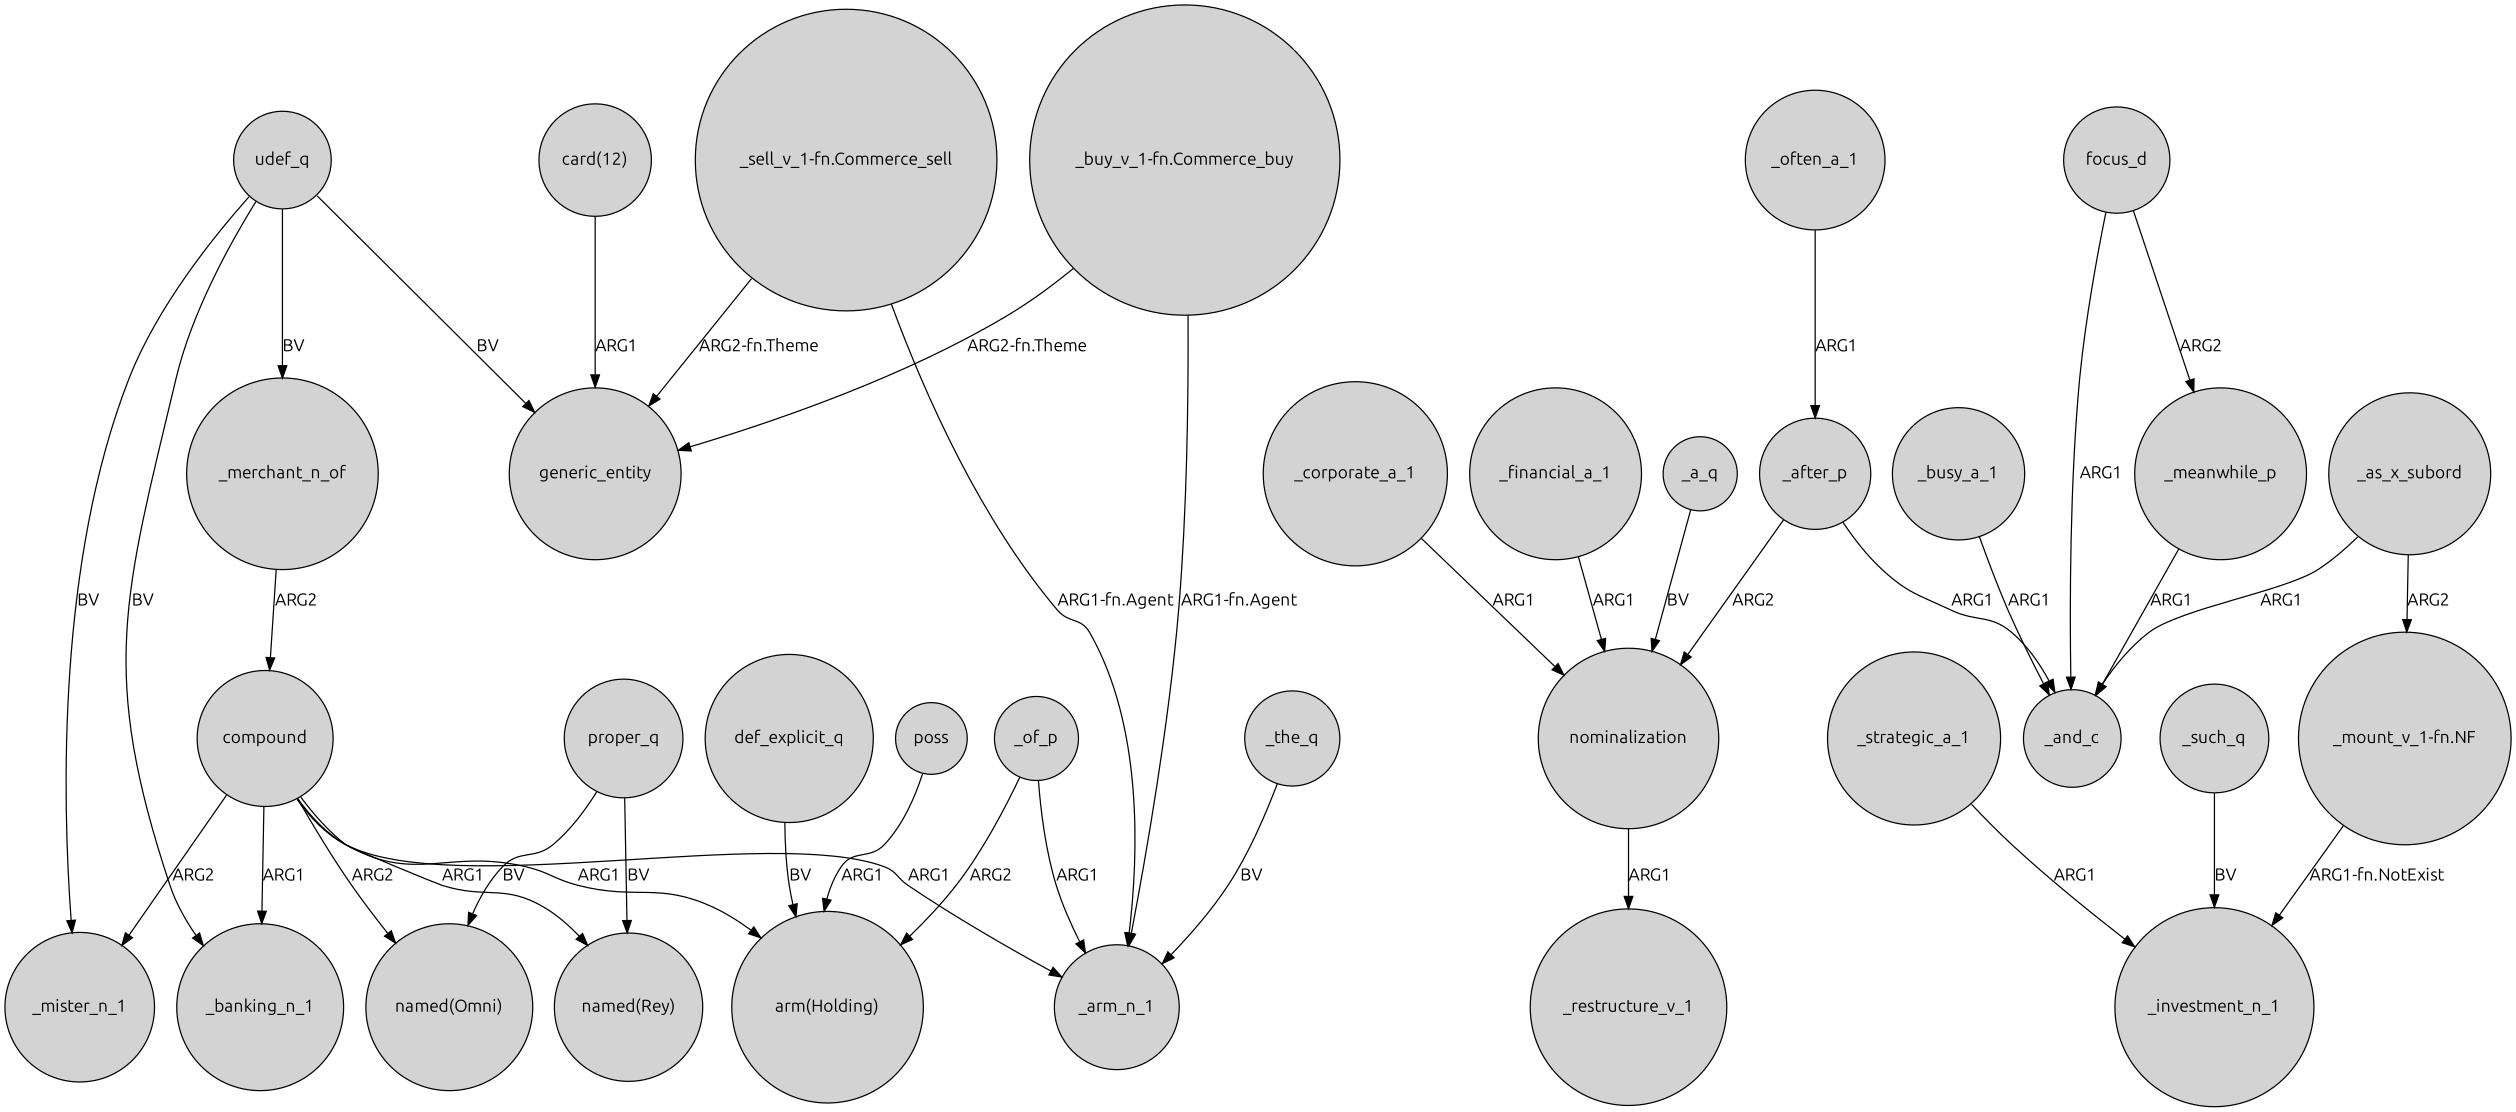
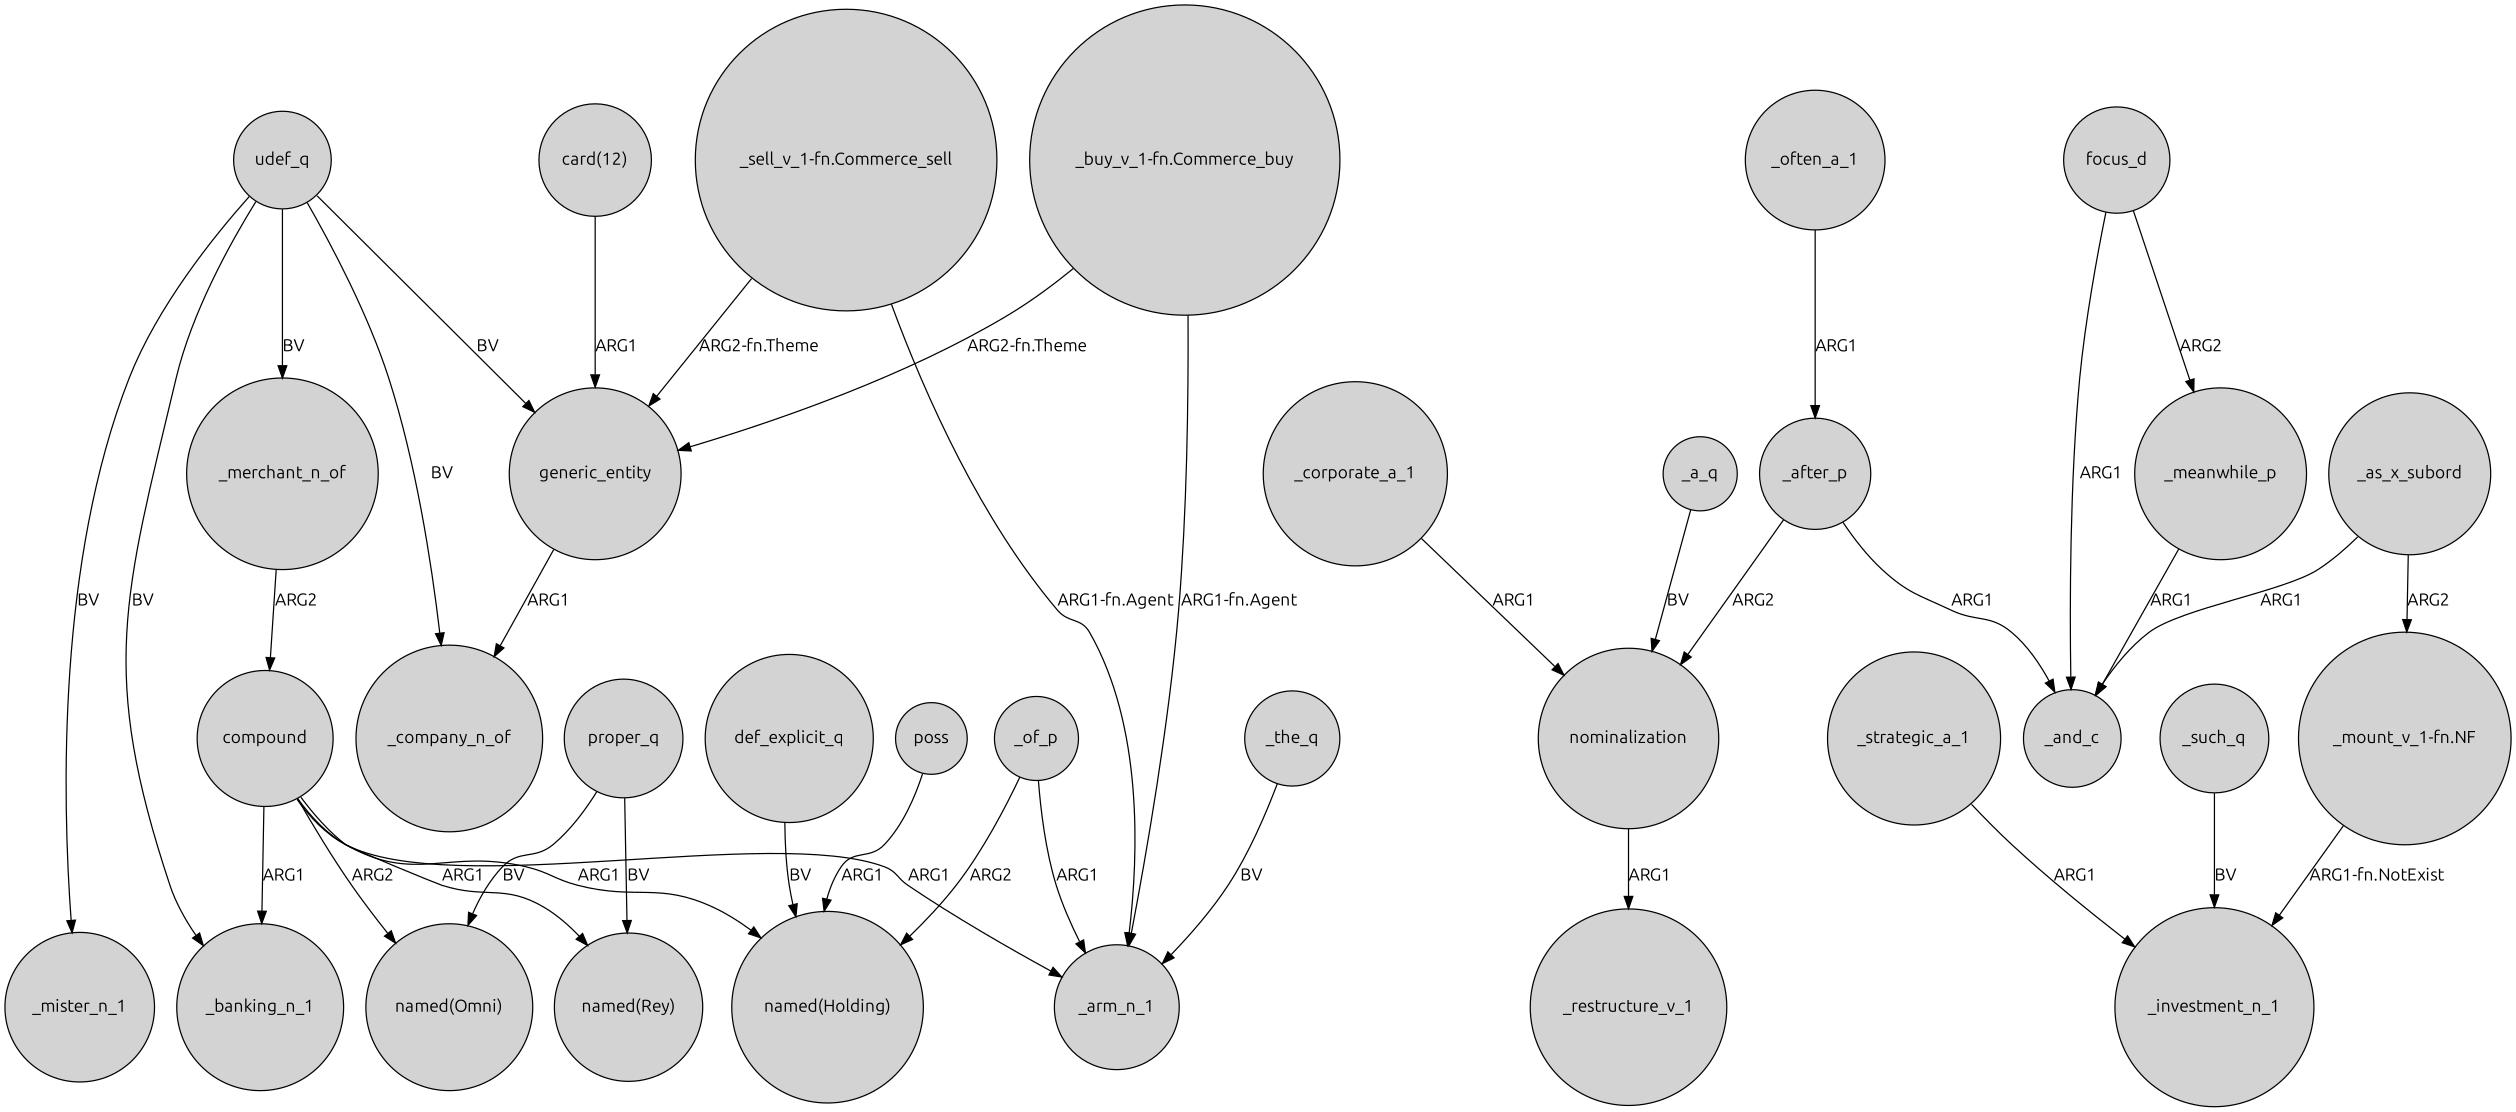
(1556, 474) -> none
(1959, 474) -> none
none -> (449, 738)
(178, 865) -> none
(828, 1007) -> (828, 1007)
